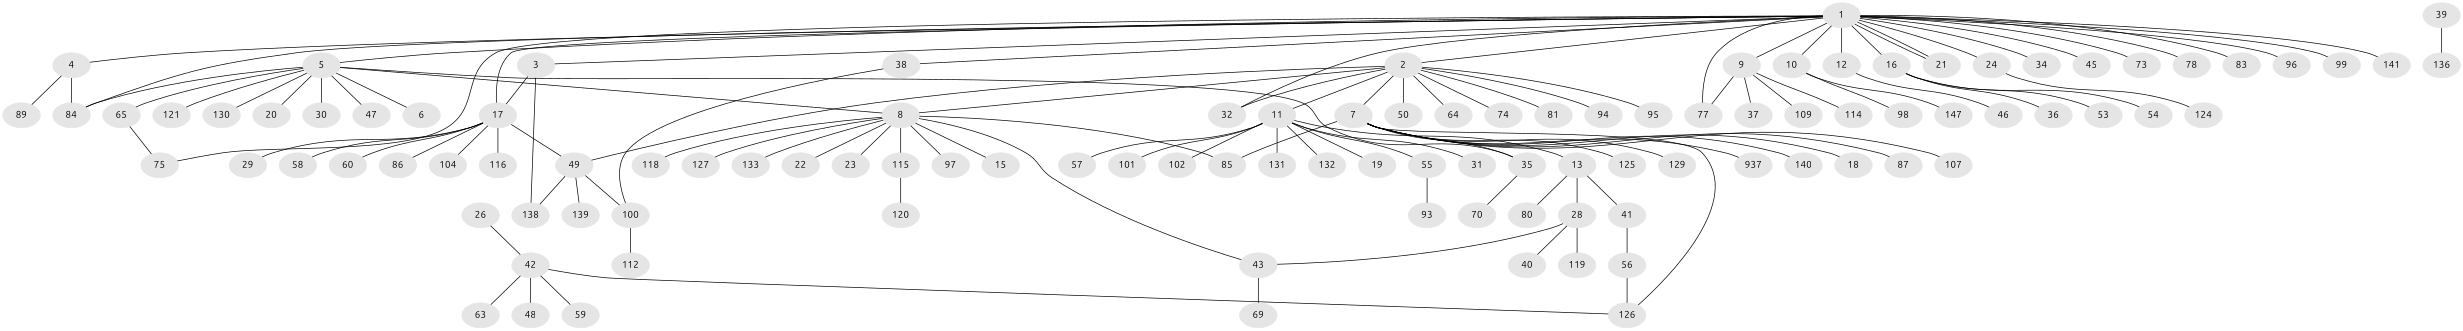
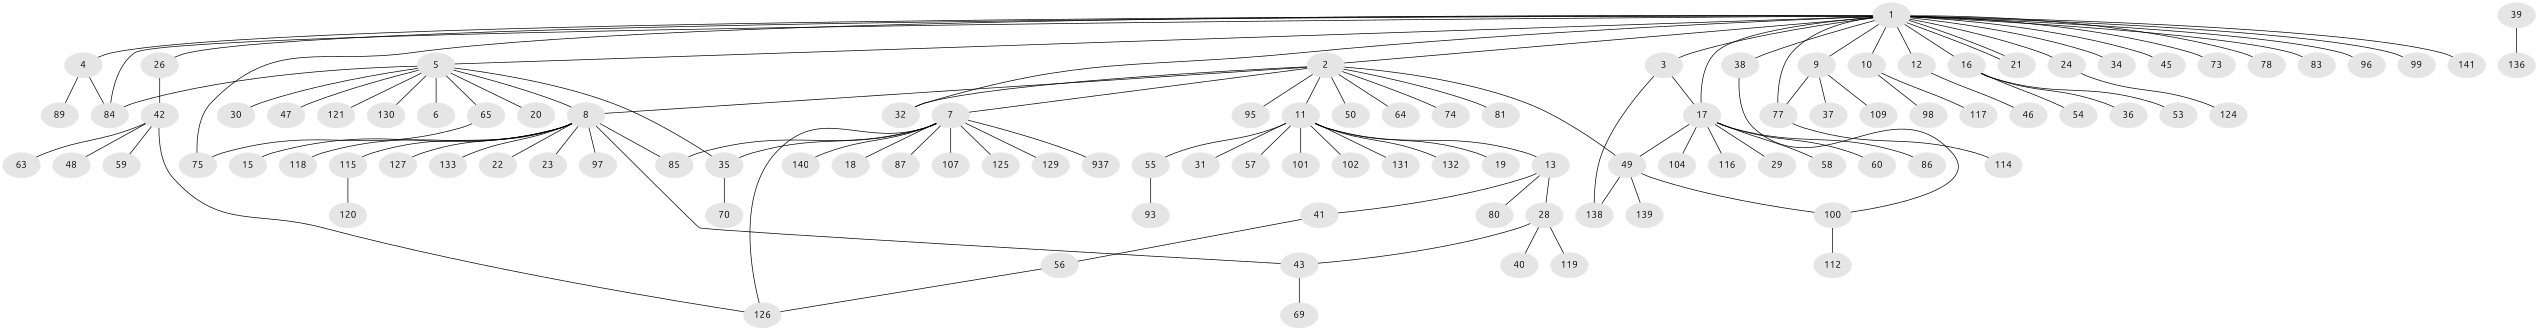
none -> (1023, 21)
(1798, 90) -> (1891, 141)
(1603, 115) -> none
(1953, 115) -> (1978, 115)
